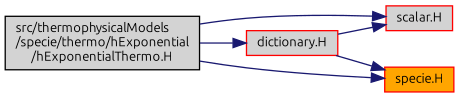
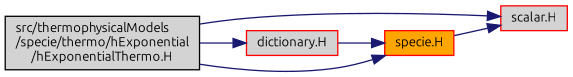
(355, 31) -> (471, 32)
